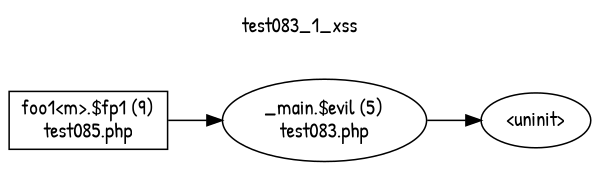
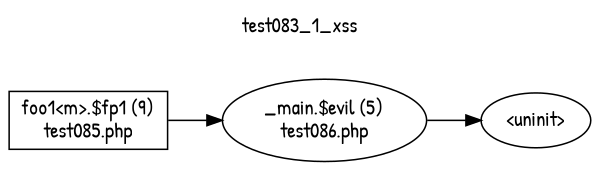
(325, 120) -> (325, 120)
